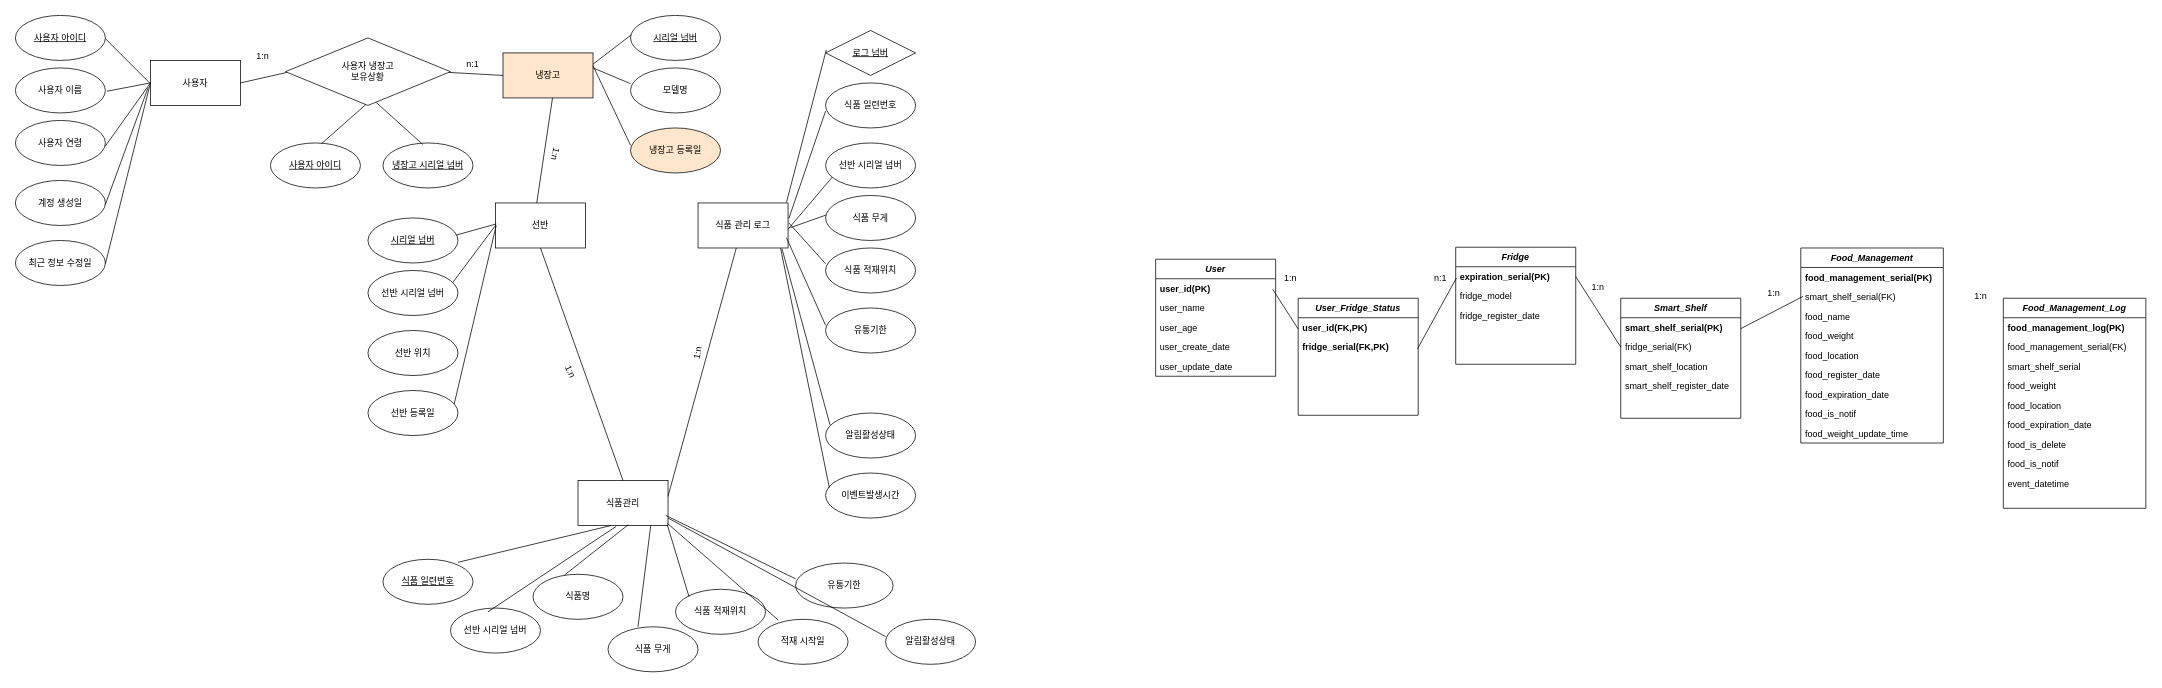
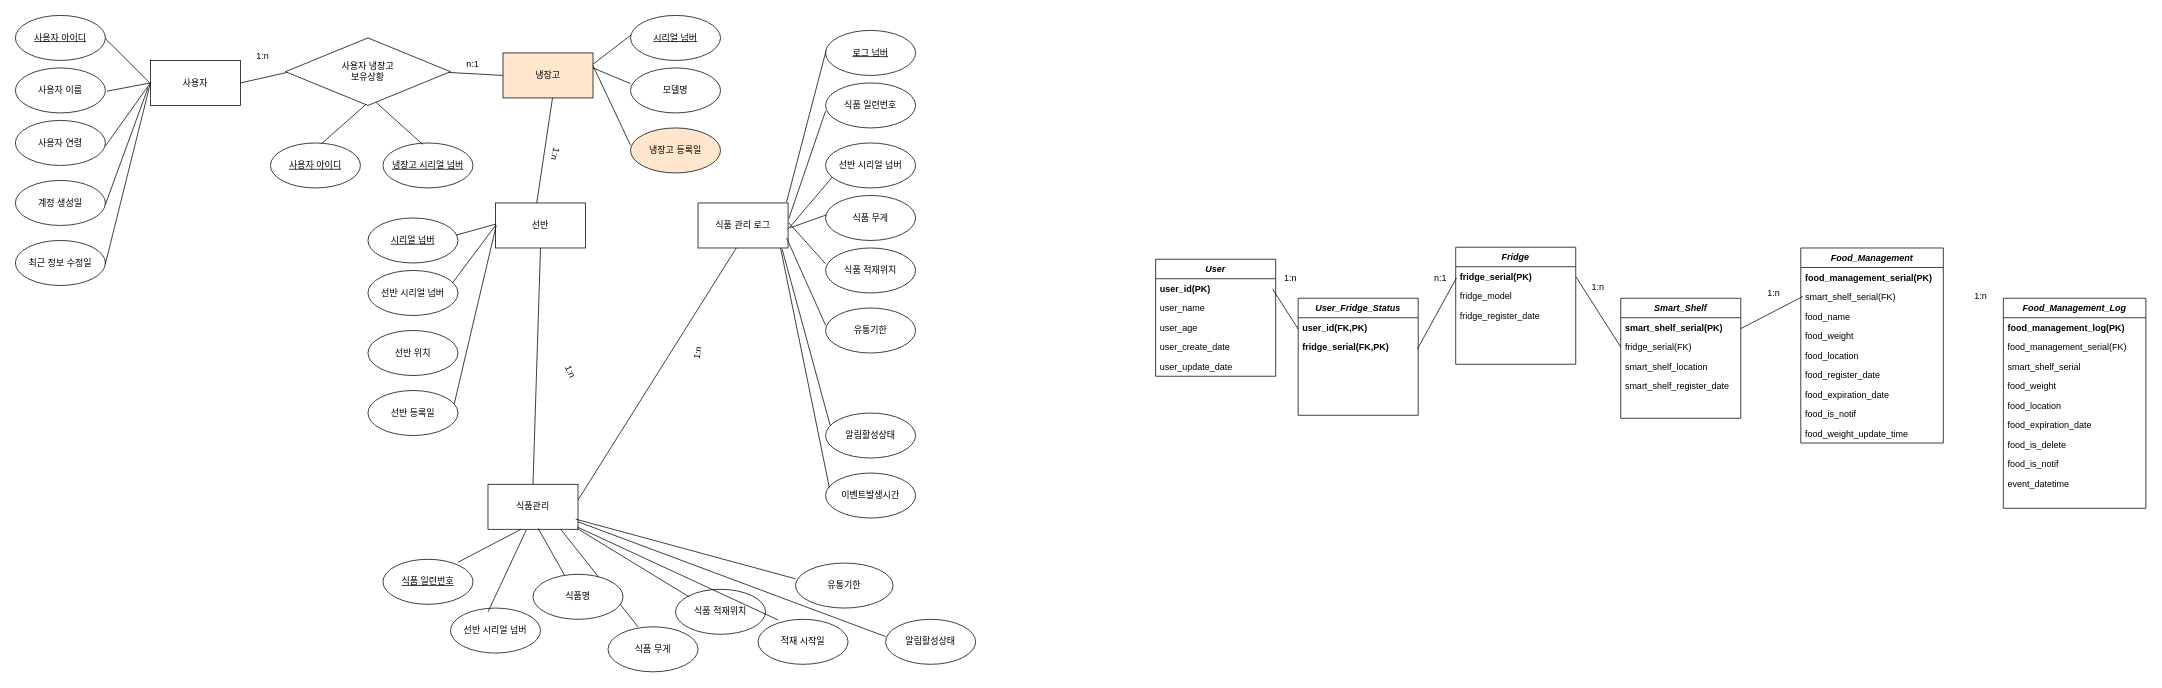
(870, 53) -> (870, 53)
(1508, 277) -> (1499, 277)
(623, 503) -> (533, 507)
